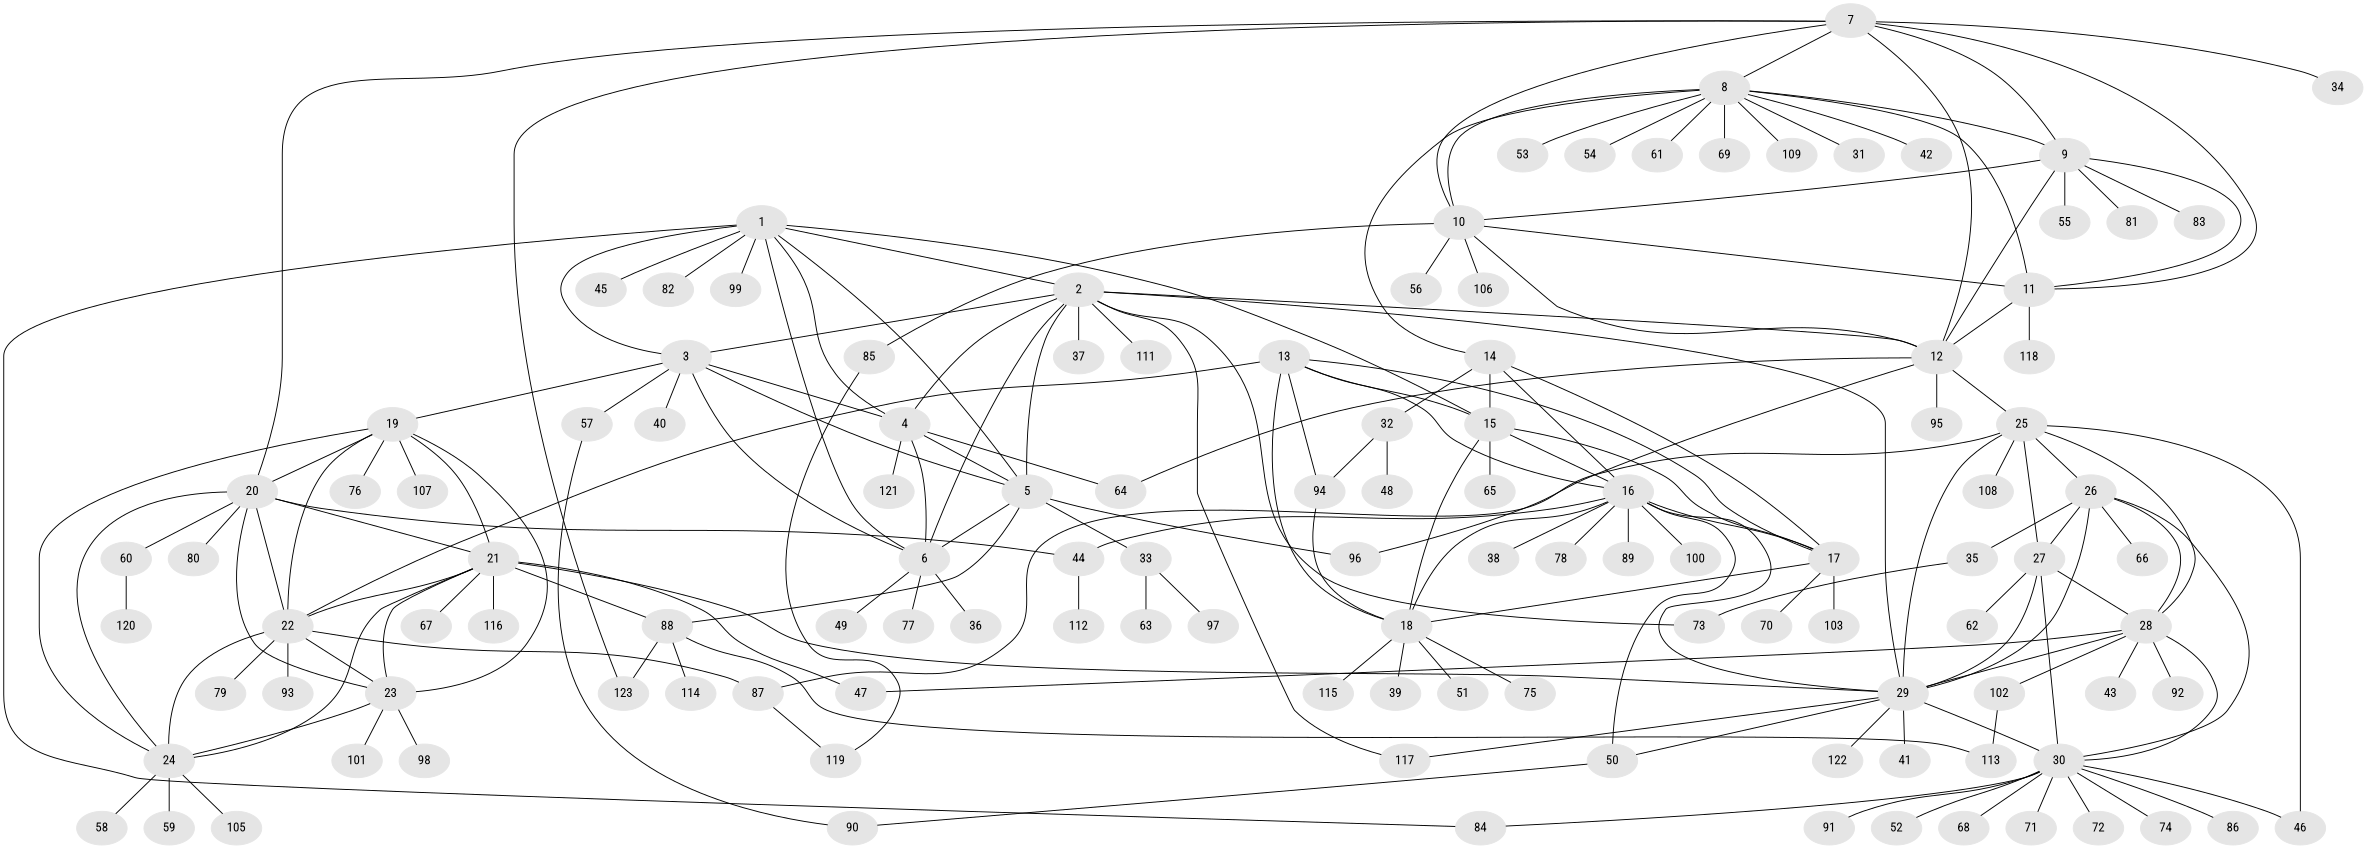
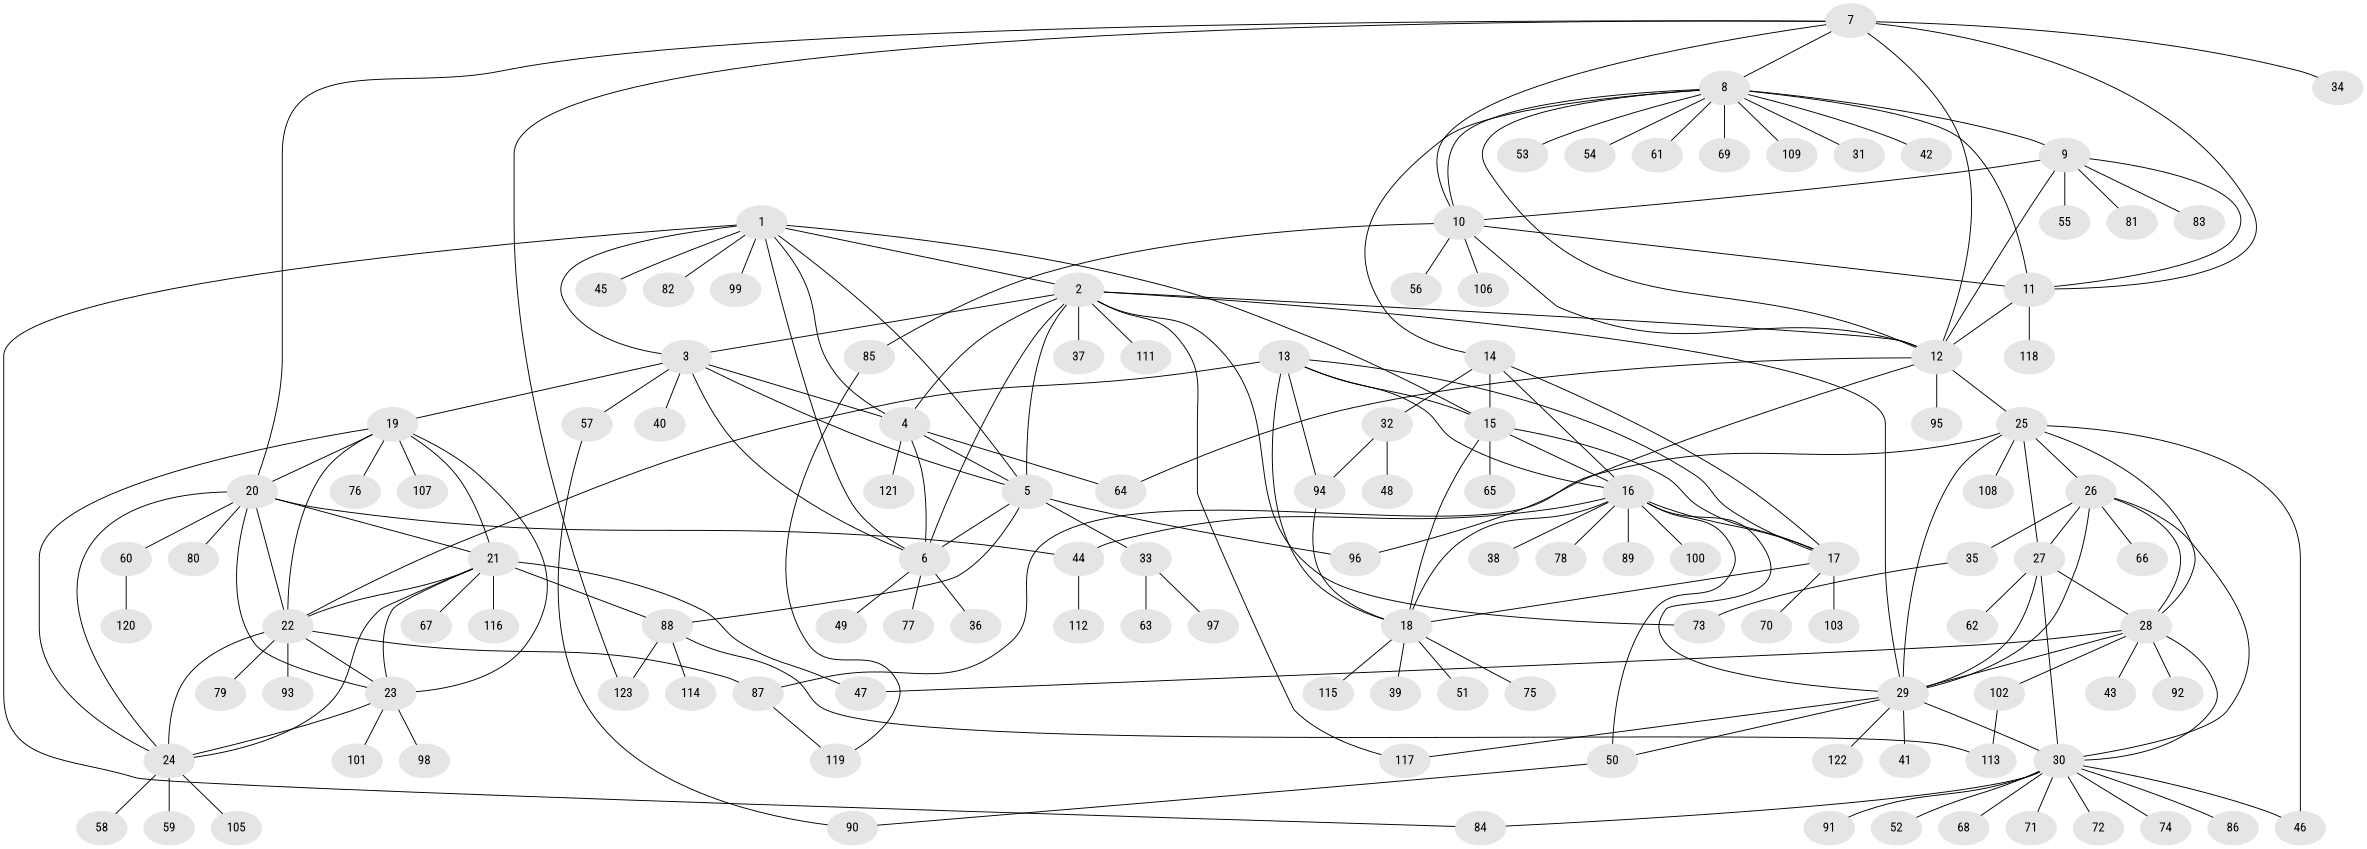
(1978, 63) -> none
none -> (1566, 250)
(1191, 672) -> none
